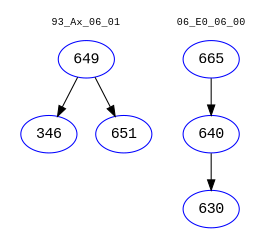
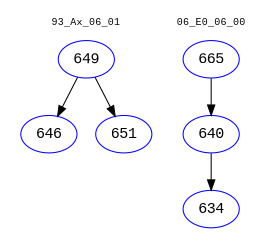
(49, 134) -> (49, 134)
(211, 209) -> (211, 209)
